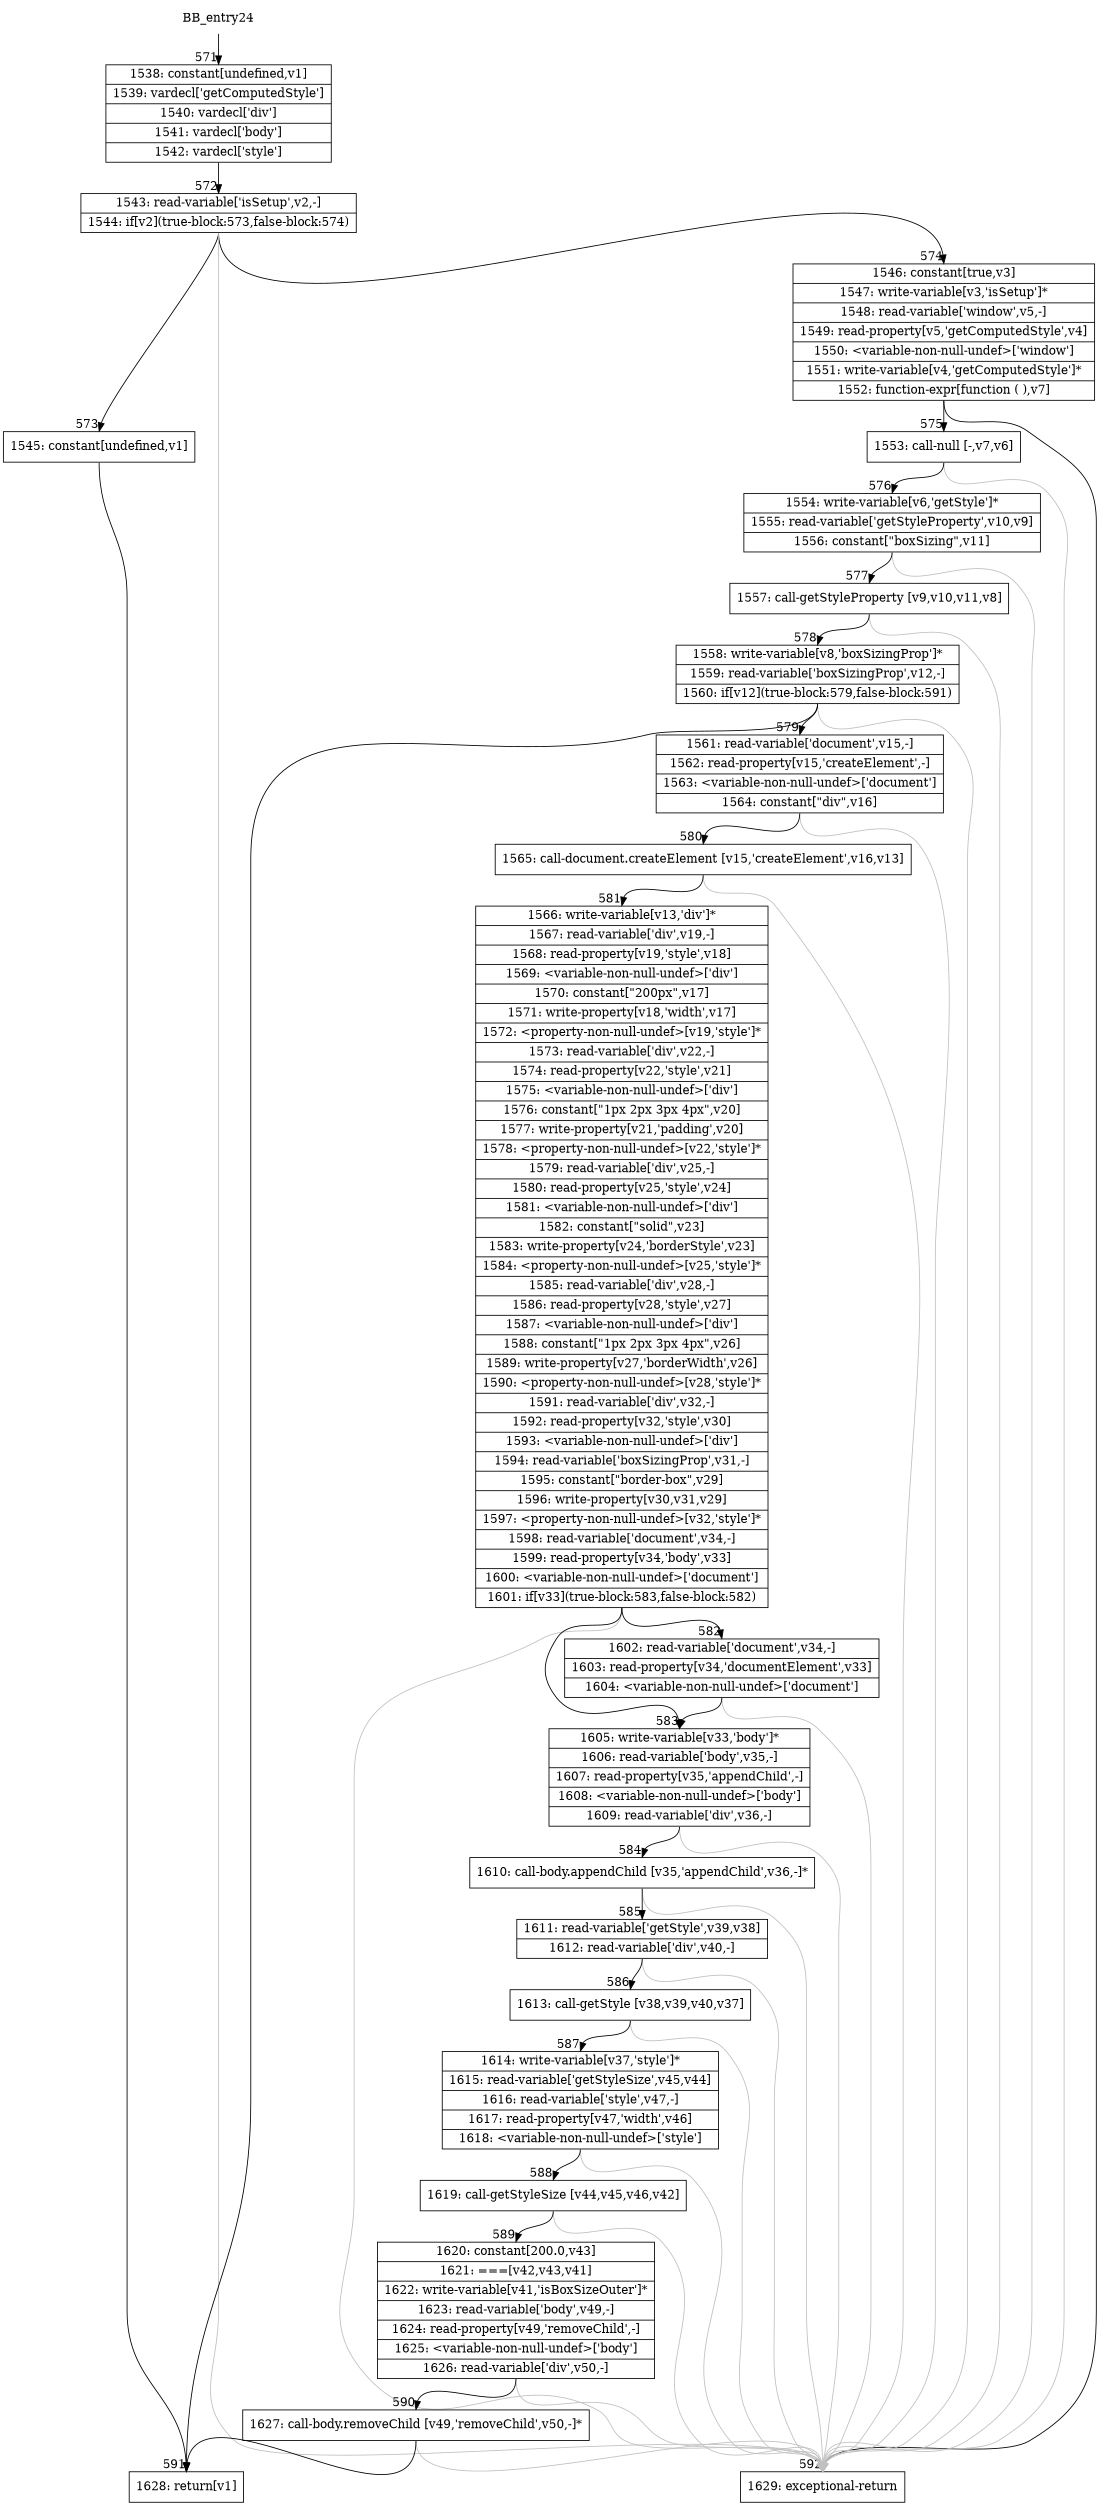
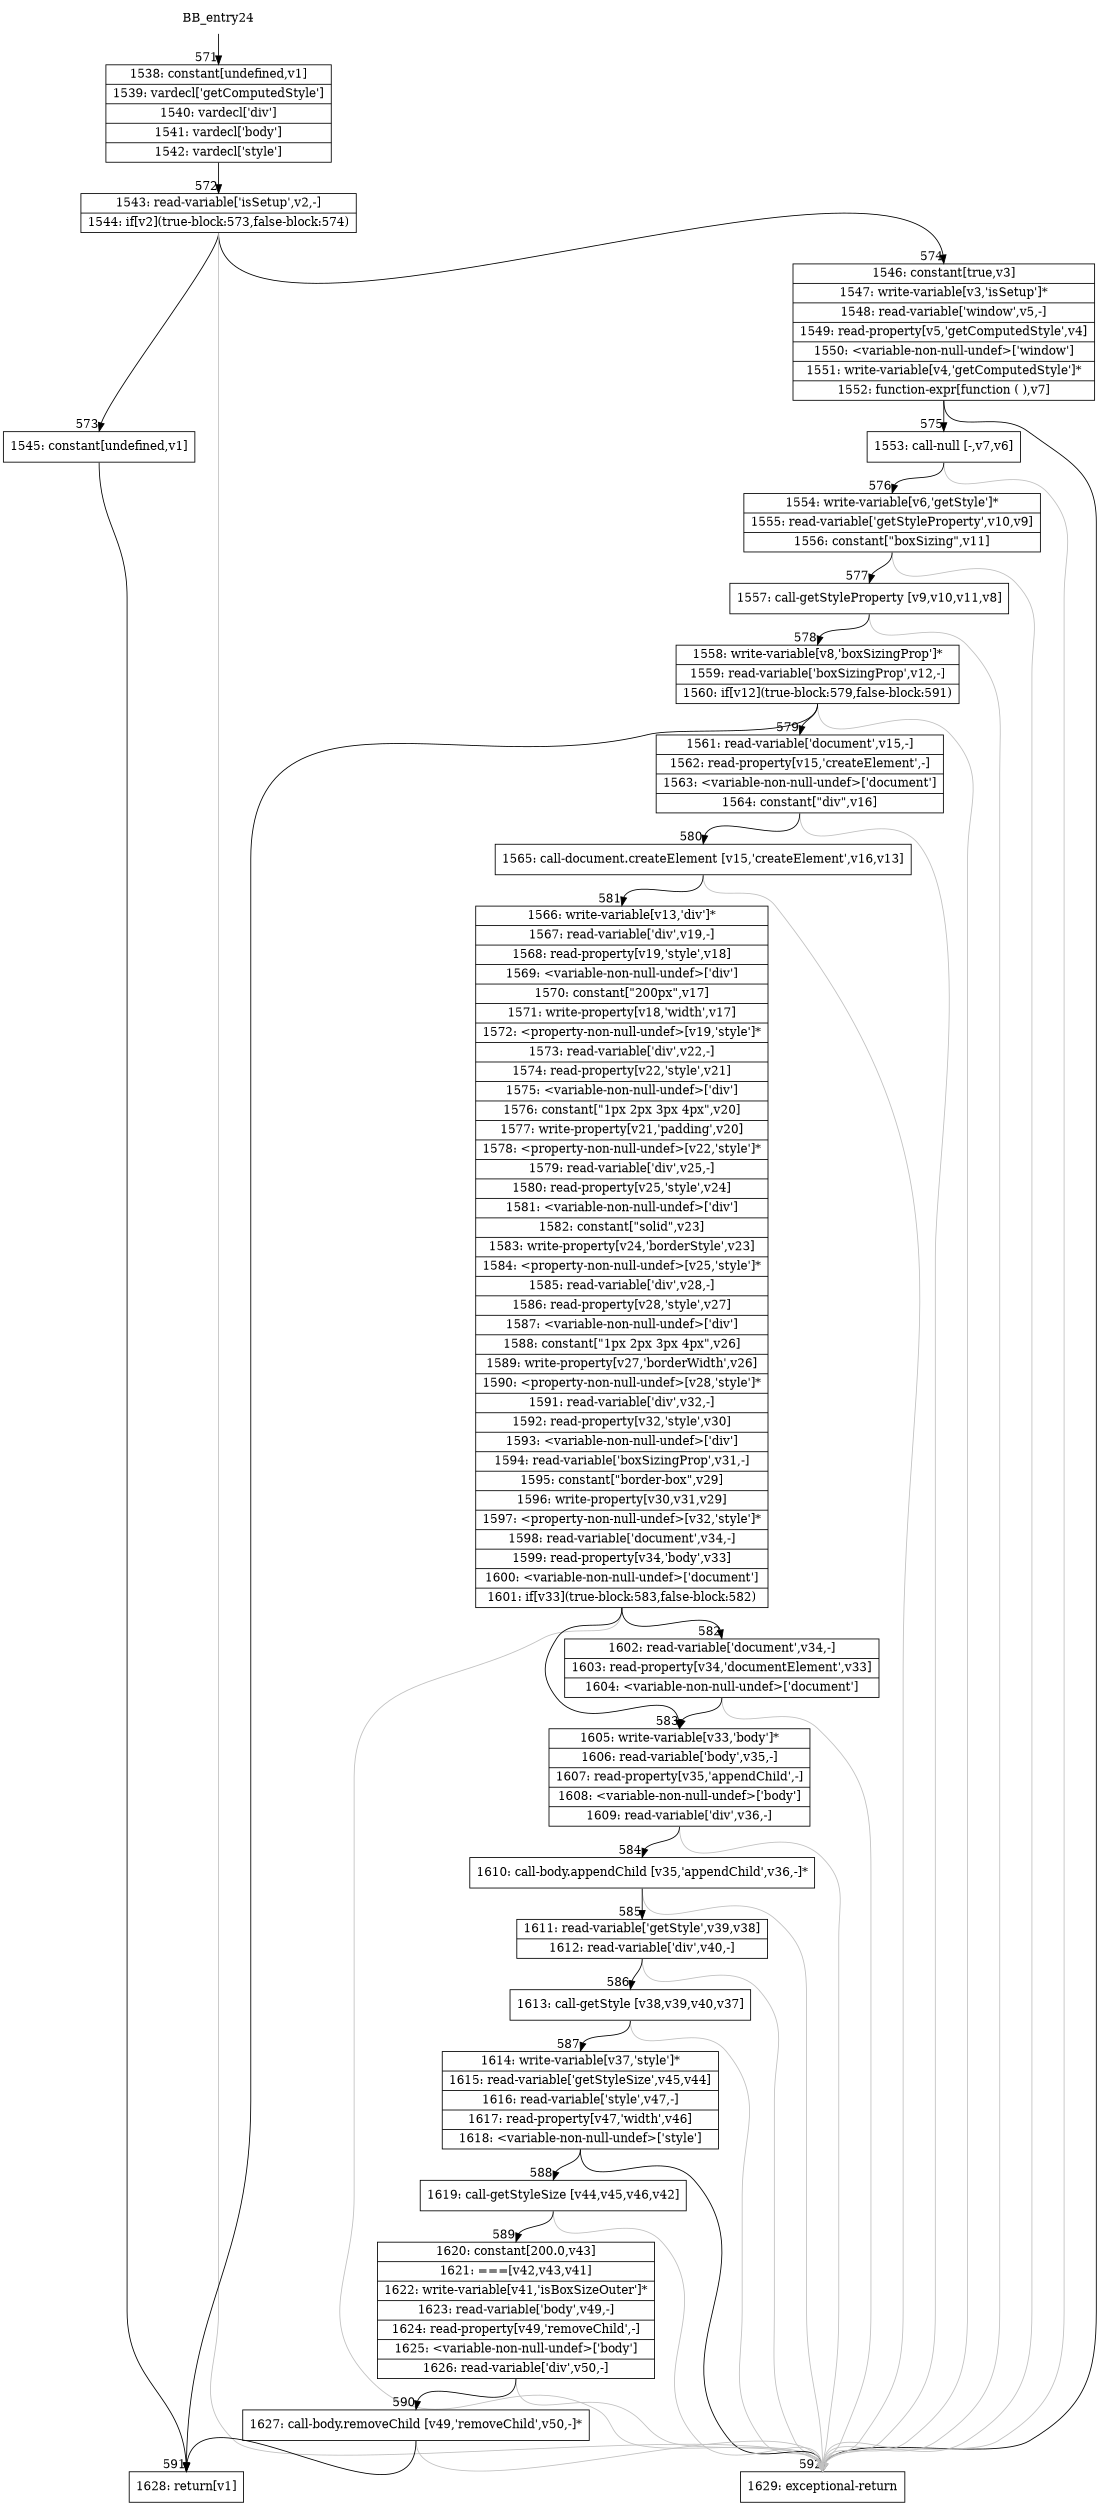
(716, 2294) -> (716, 2294)
